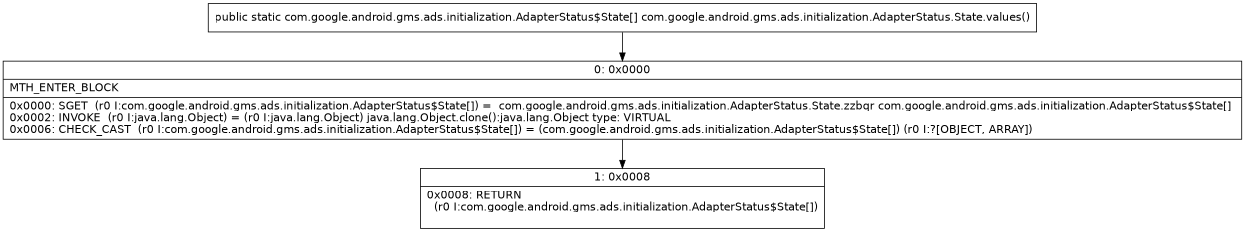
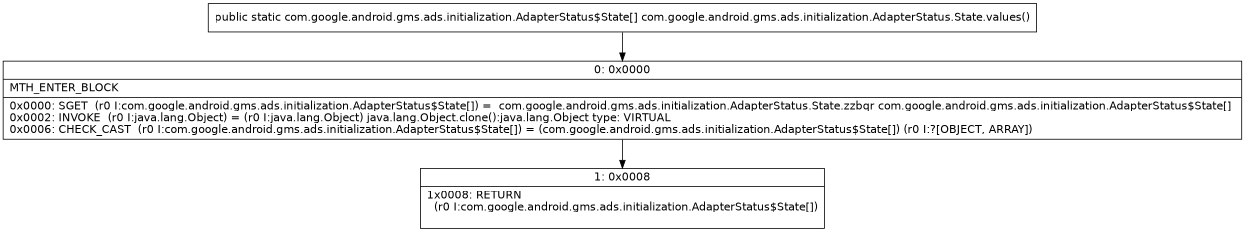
(478, 195) -> (478, 195)
